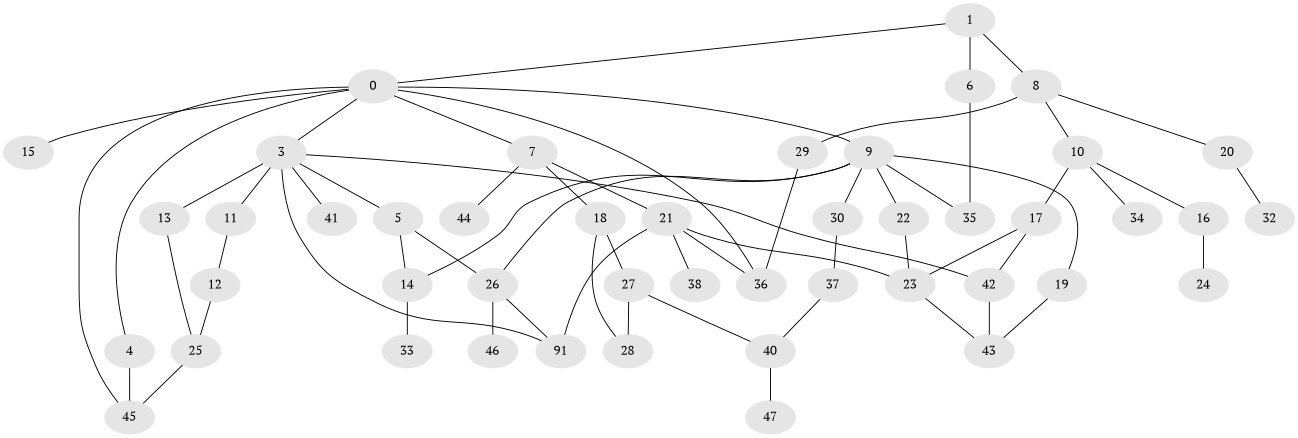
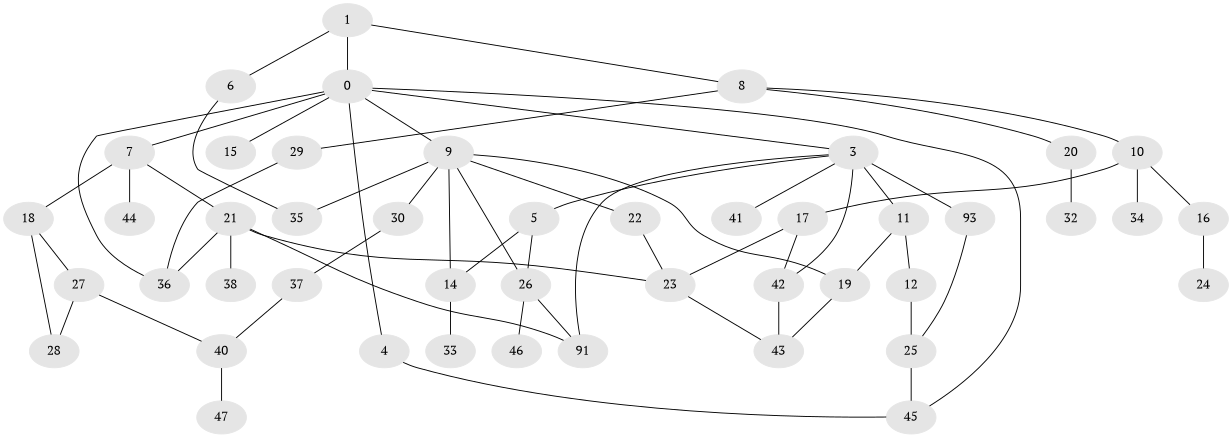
(165, 219) -> (970, 219)
none -> (874, 252)
